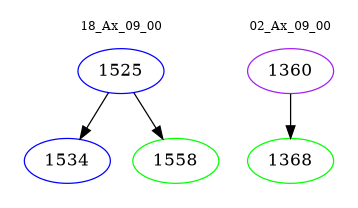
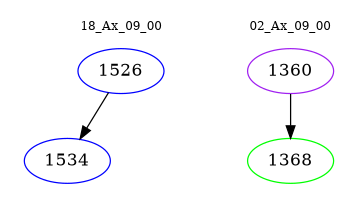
(121, 71) -> (121, 71)
(176, 161) -> none
